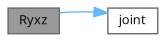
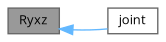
(77, 12) -> (90, 30)
